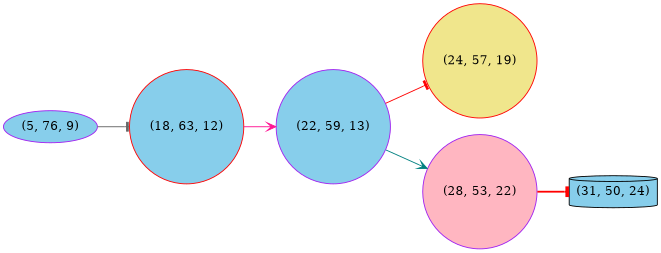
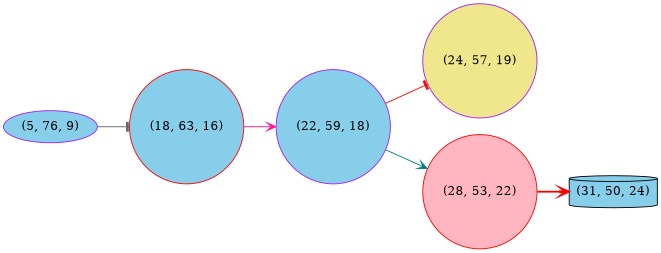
(480, 61) -> (480, 61)
(187, 127) -> (187, 127)
(333, 127) -> (333, 127)
(480, 192) -> (480, 192)
(551, 192) -> (549, 192)
